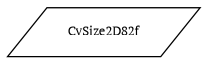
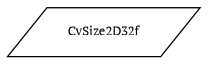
(104, 32) -> (104, 32)
